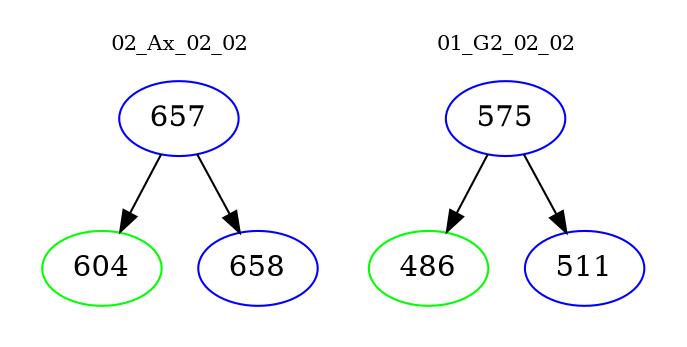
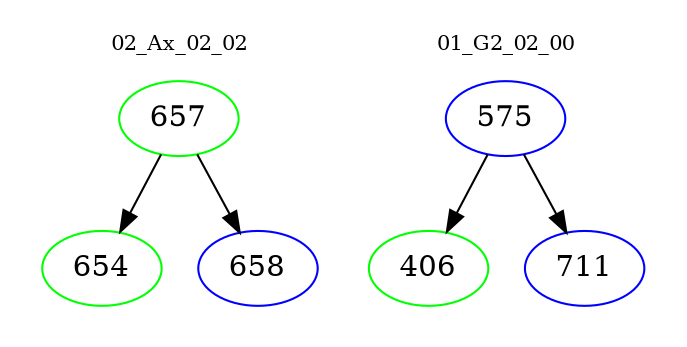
(507, 45) -> (507, 45)
(179, 119) -> (179, 119)
(102, 268) -> (102, 268)
(429, 268) -> (429, 268)
(585, 268) -> (585, 268)
